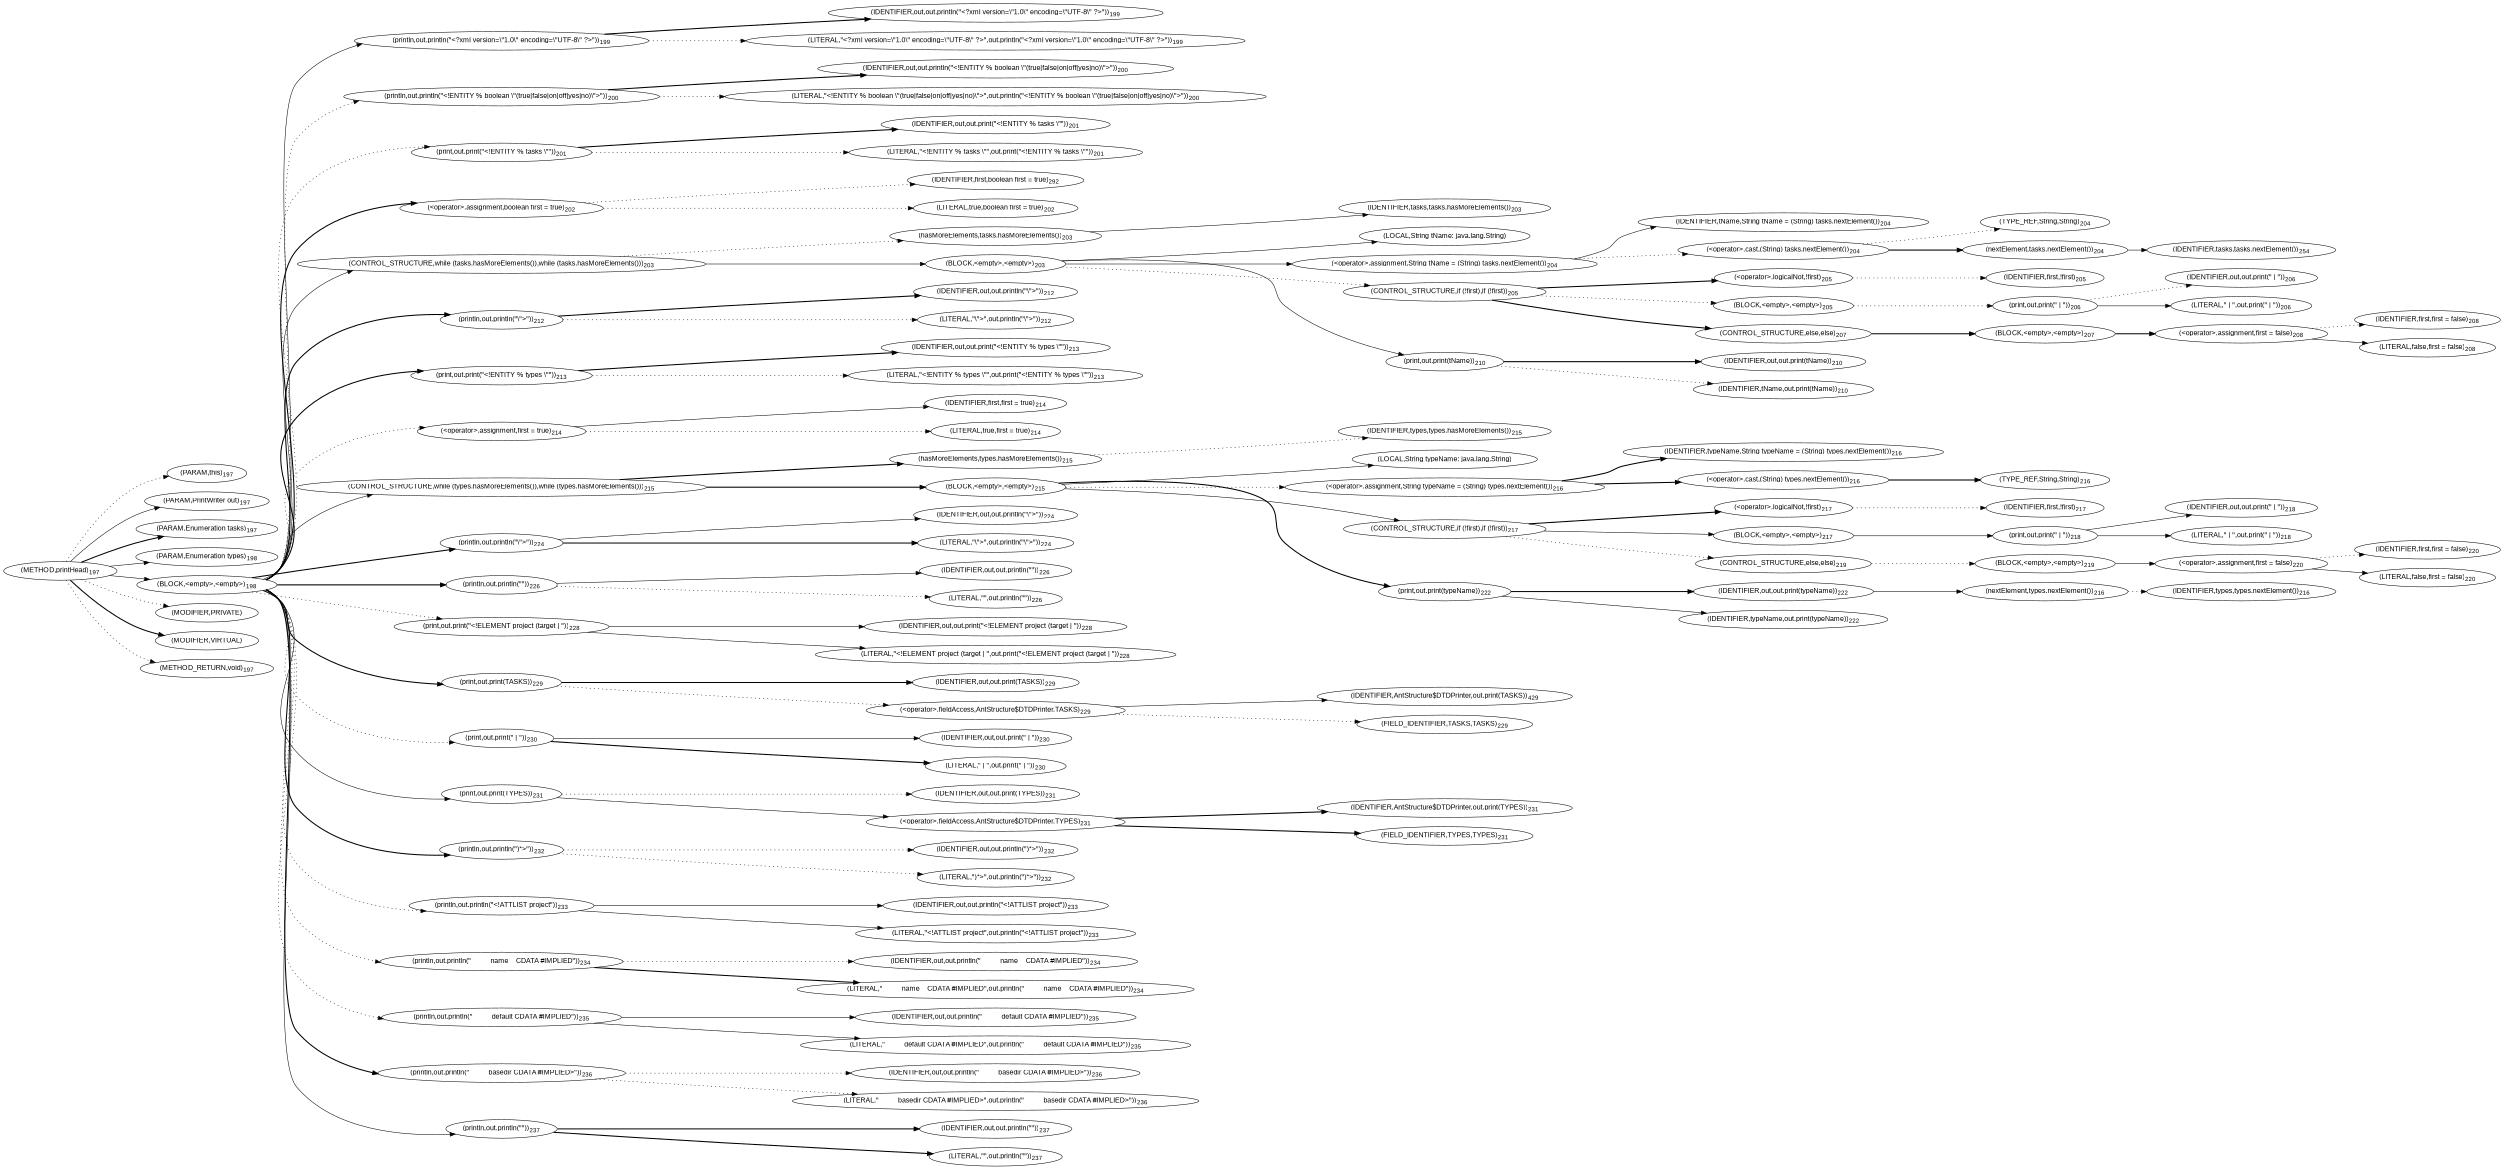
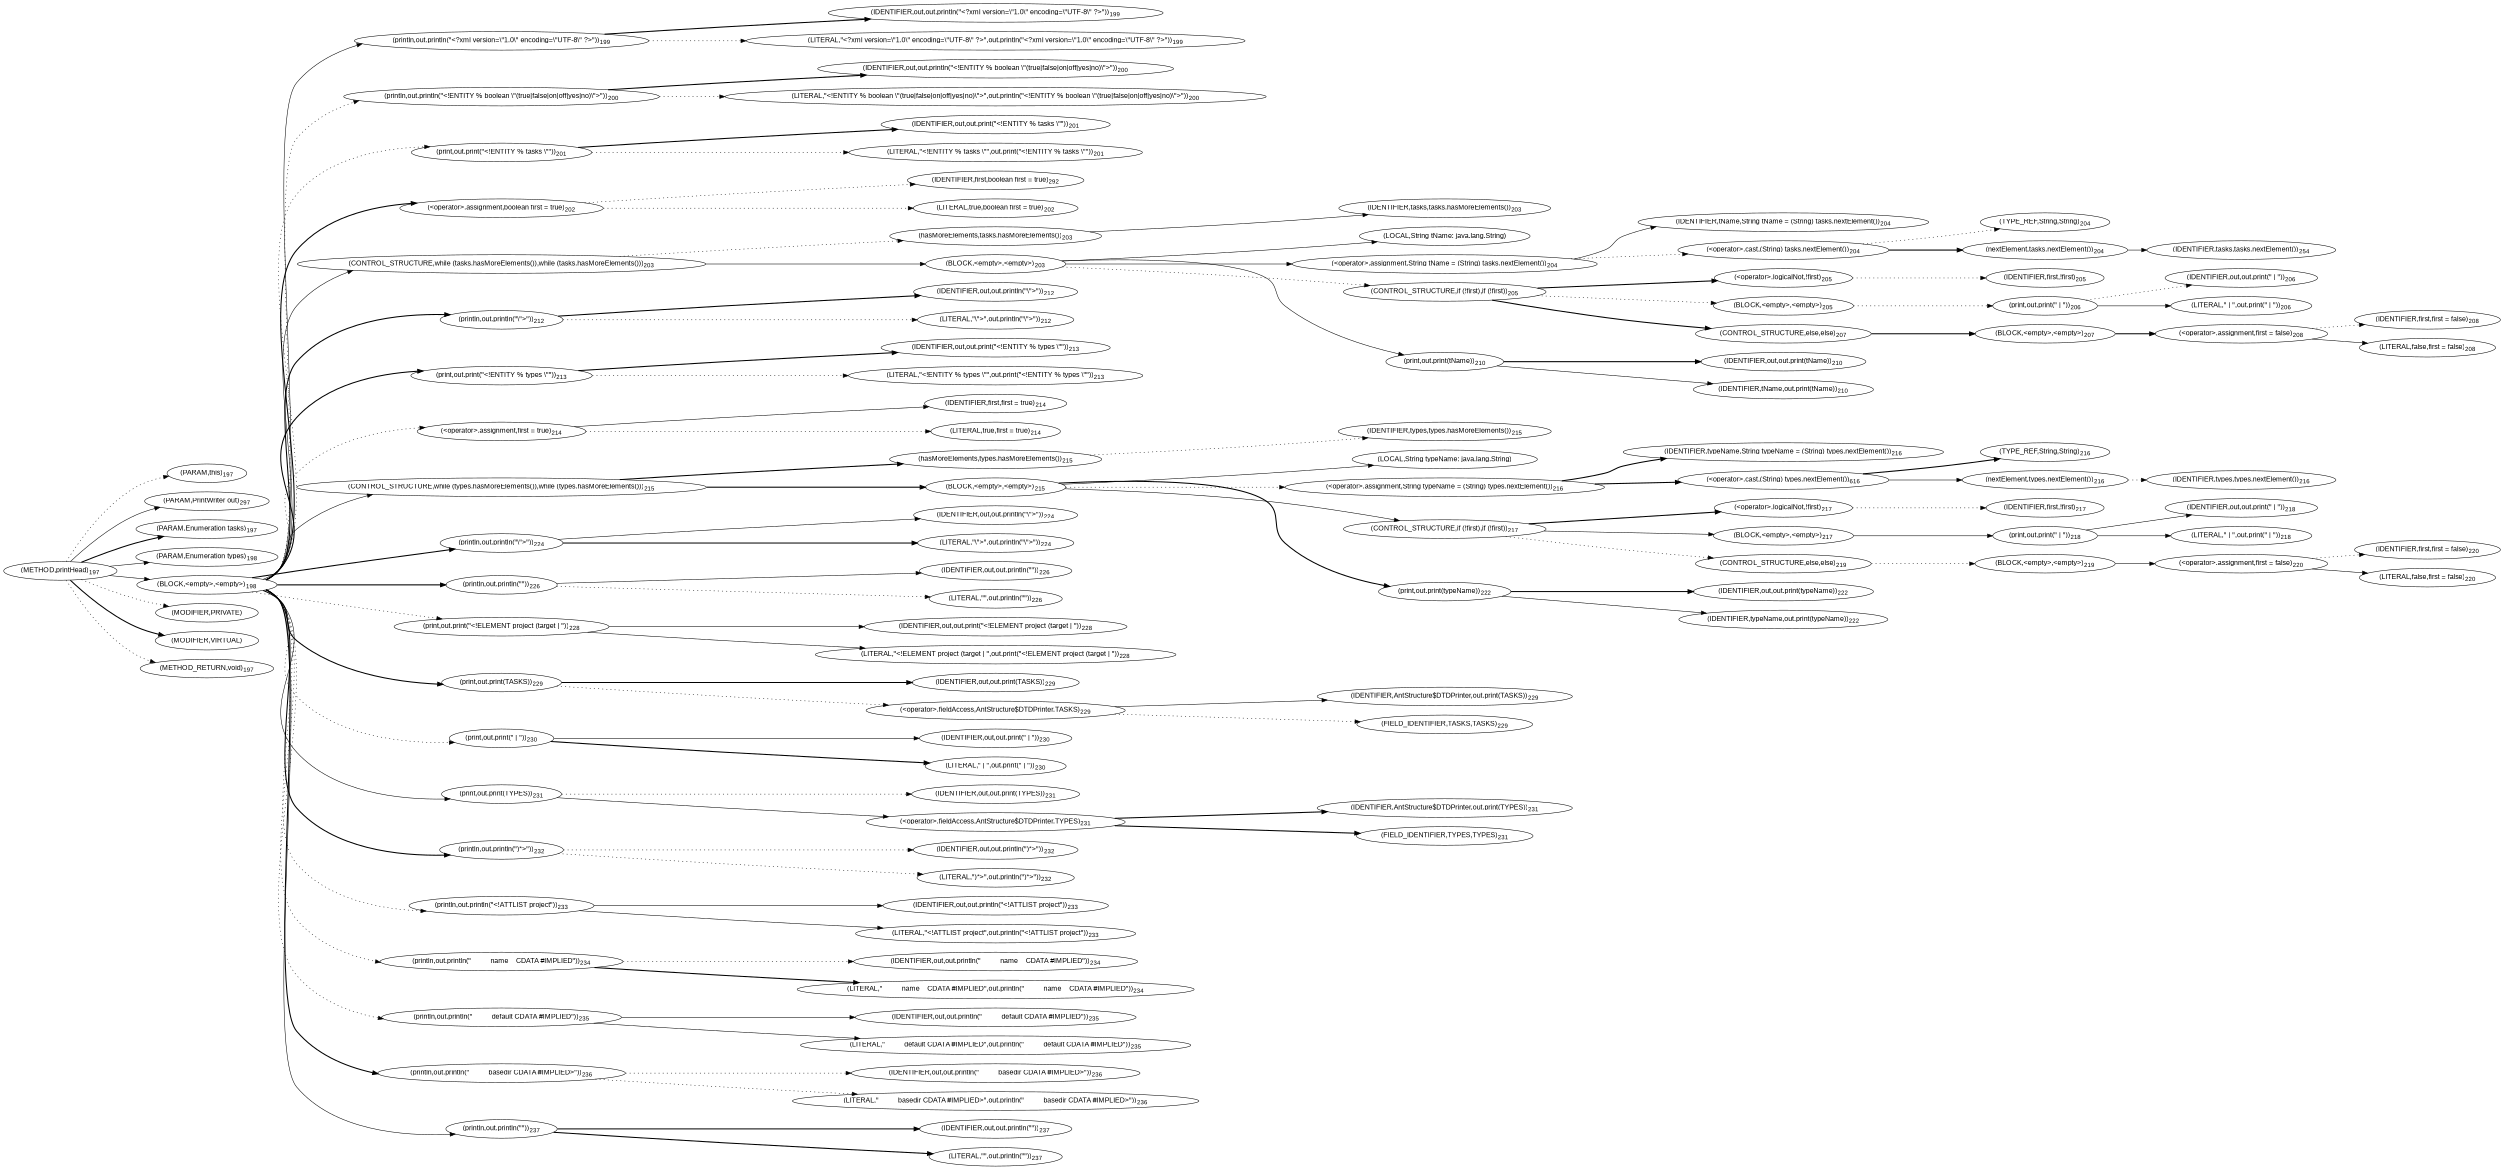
(1602, 375) -> (1602, 375)
(1855, 479) -> (1855, 479)
(245, 500) -> (245, 500)
(1915, 592) -> (1923, 480)
(1533, 696) -> (1533, 696)
